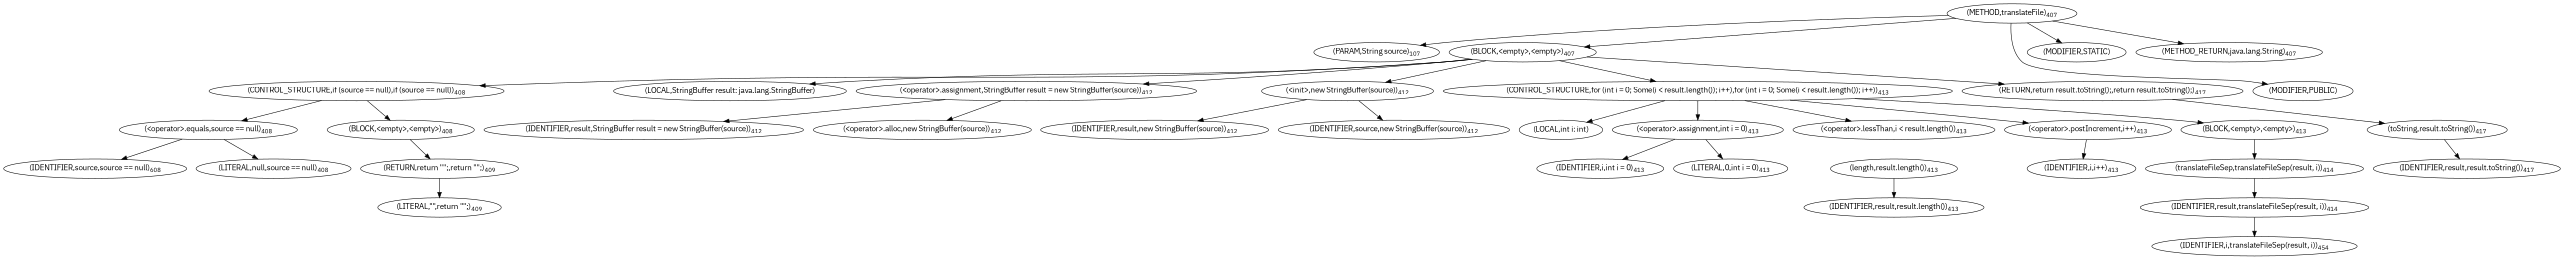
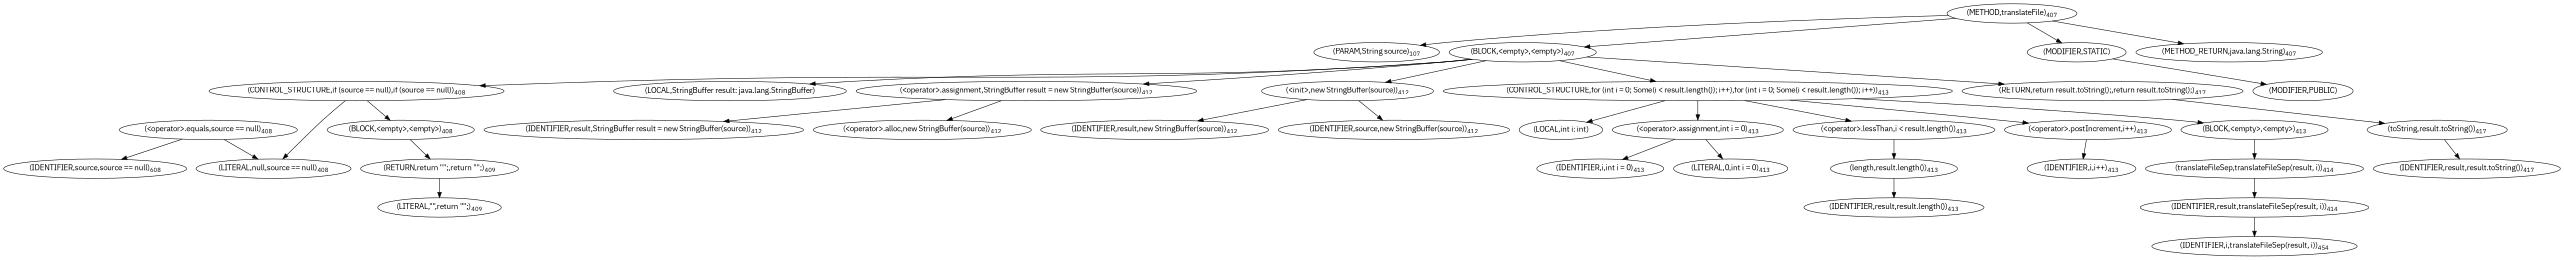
(2121, 76) -> (2187, 71)
(284, 110) -> (315, 127)
none -> (1894, 147)
